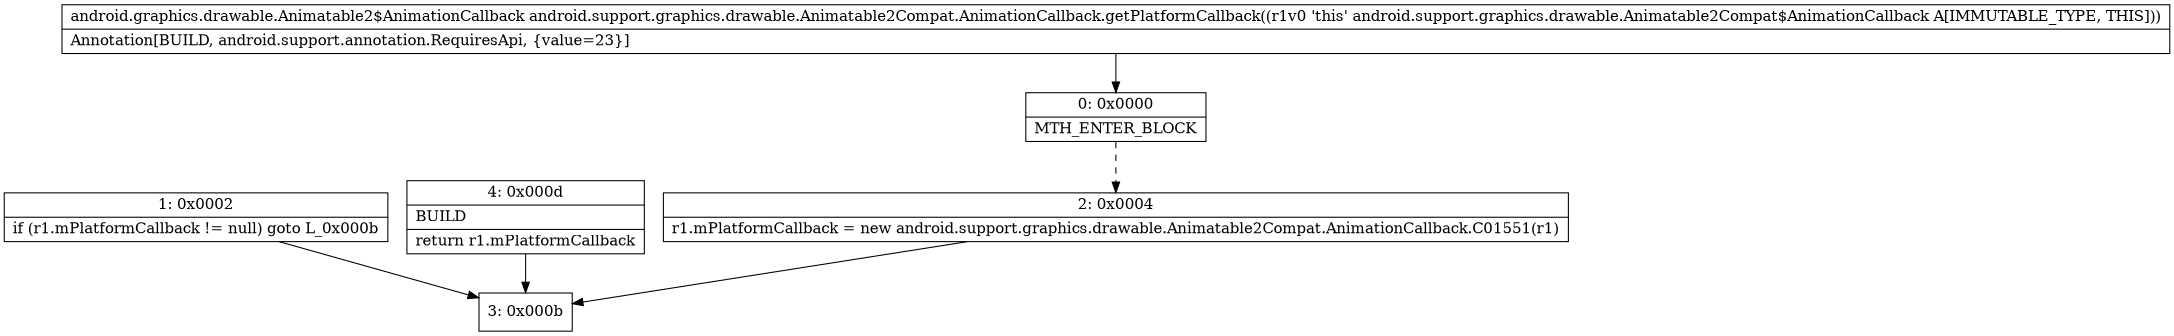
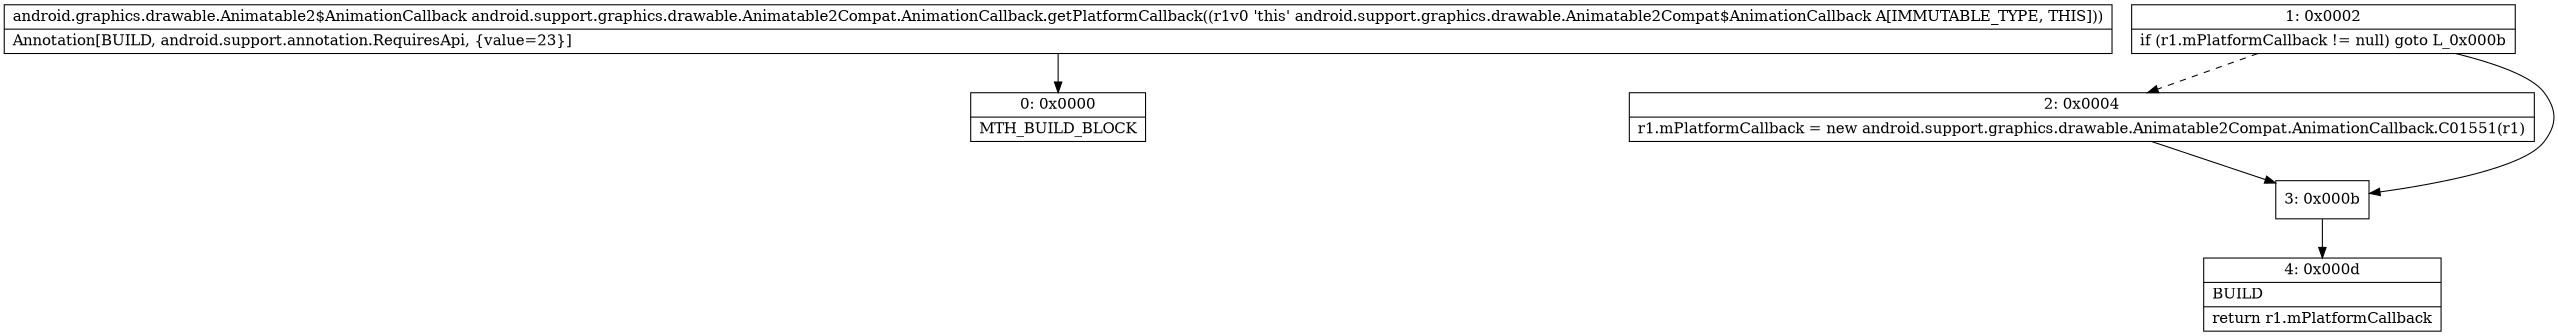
(1116, 129) -> (1058, 129)
(1116, 162) -> (2208, 71)
(526, 268) -> (2322, 233)
